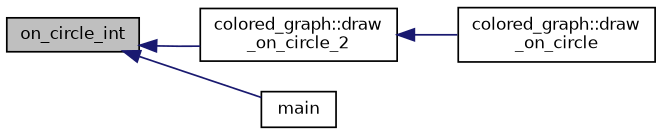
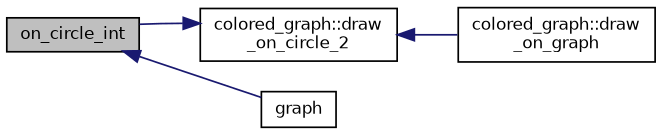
(557, 35) -> (557, 35)
(179, 46) -> (161, 24)
(299, 109) -> (299, 109)
